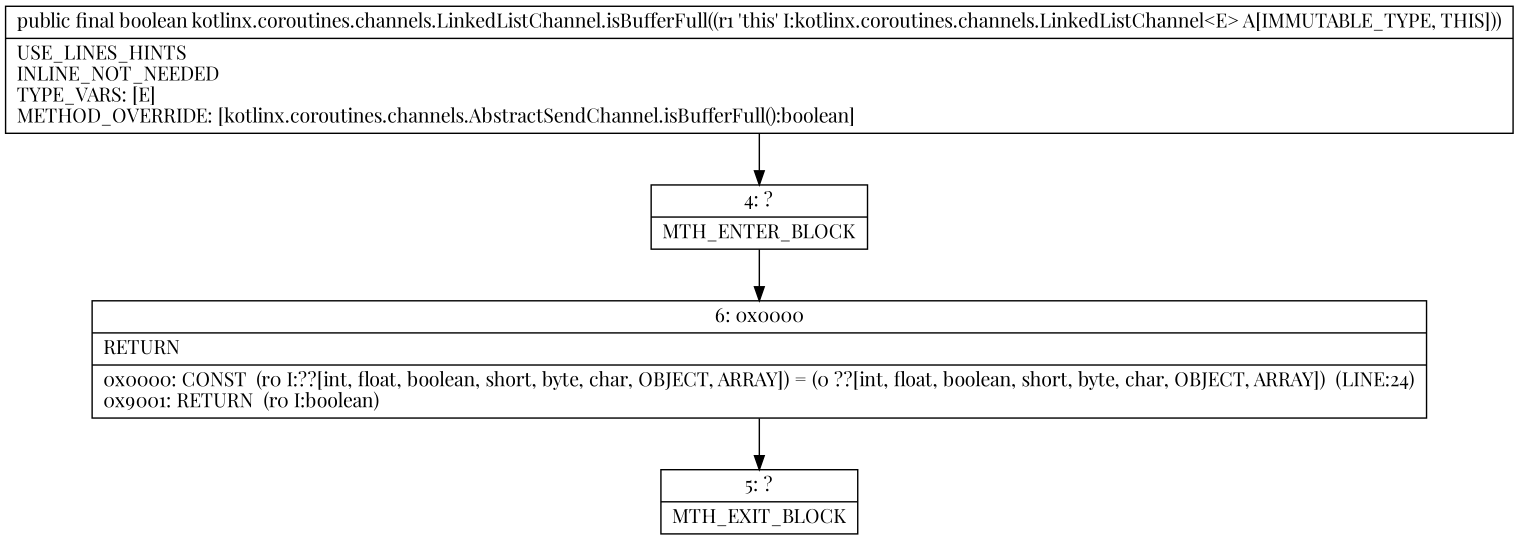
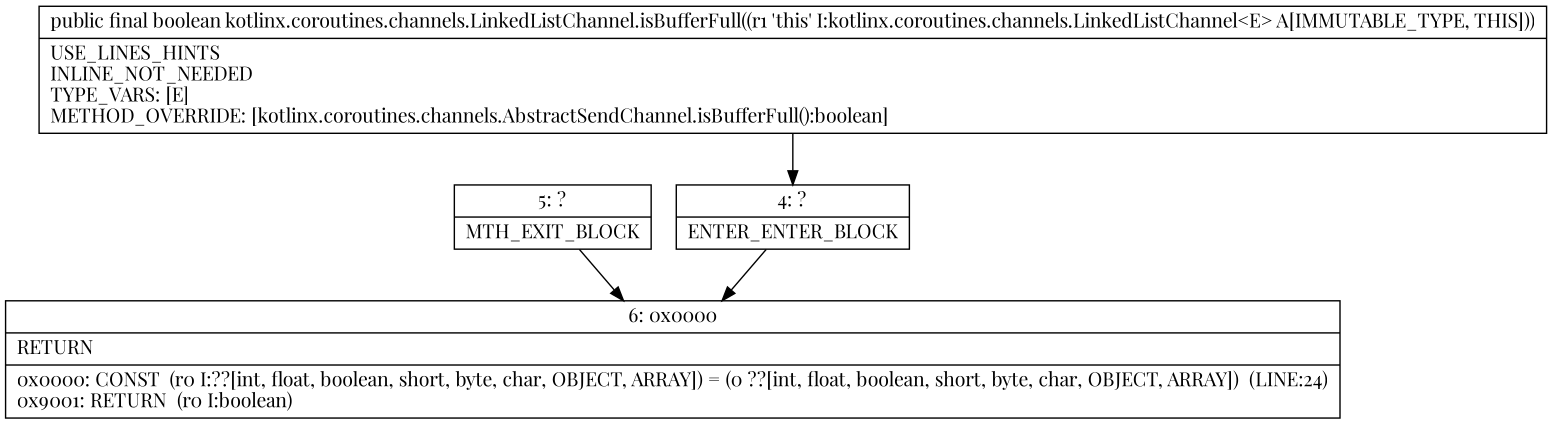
(759, 232) -> (793, 232)
(759, 437) -> (597, 270)
